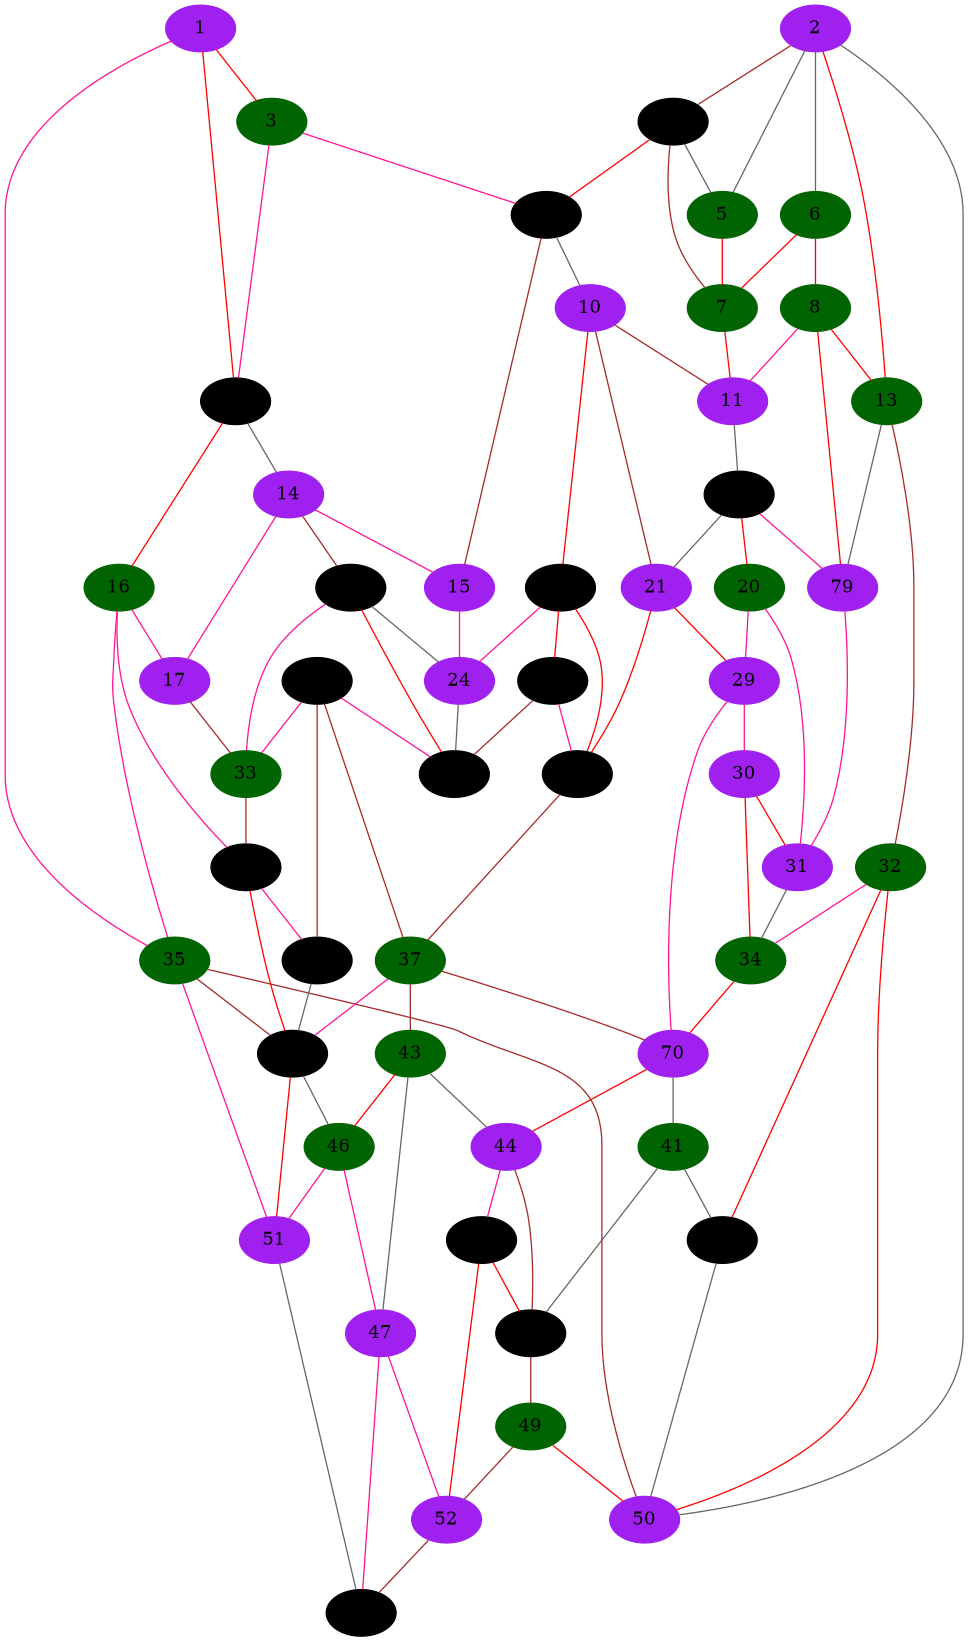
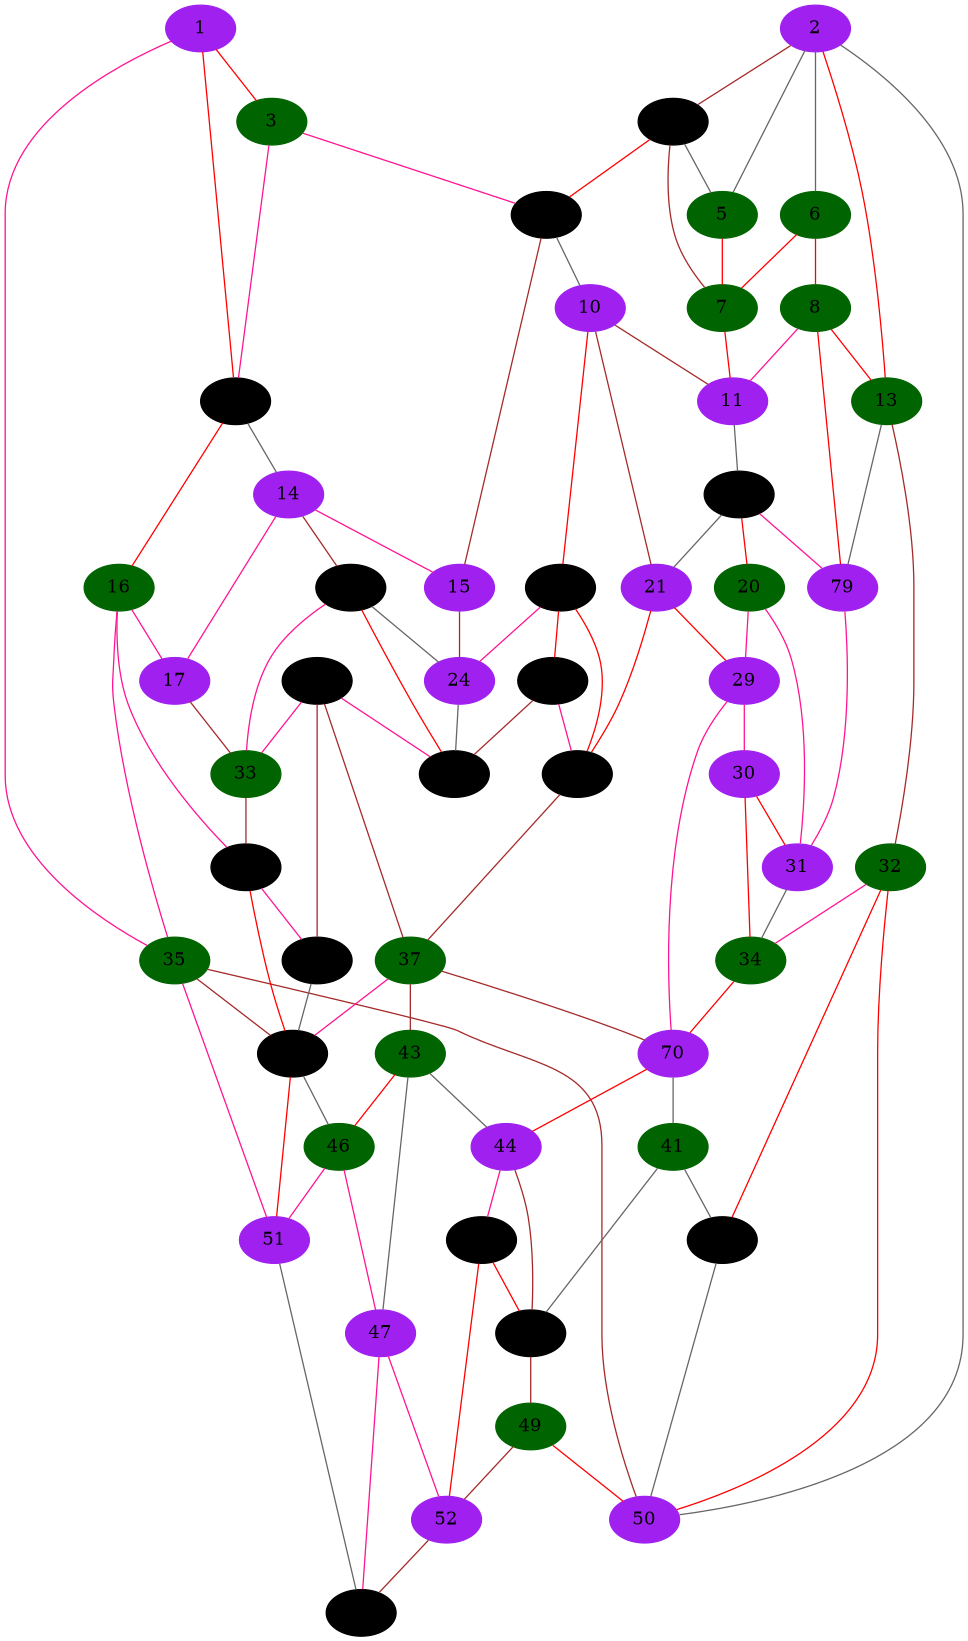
(460, 634) -> (460, 634)
